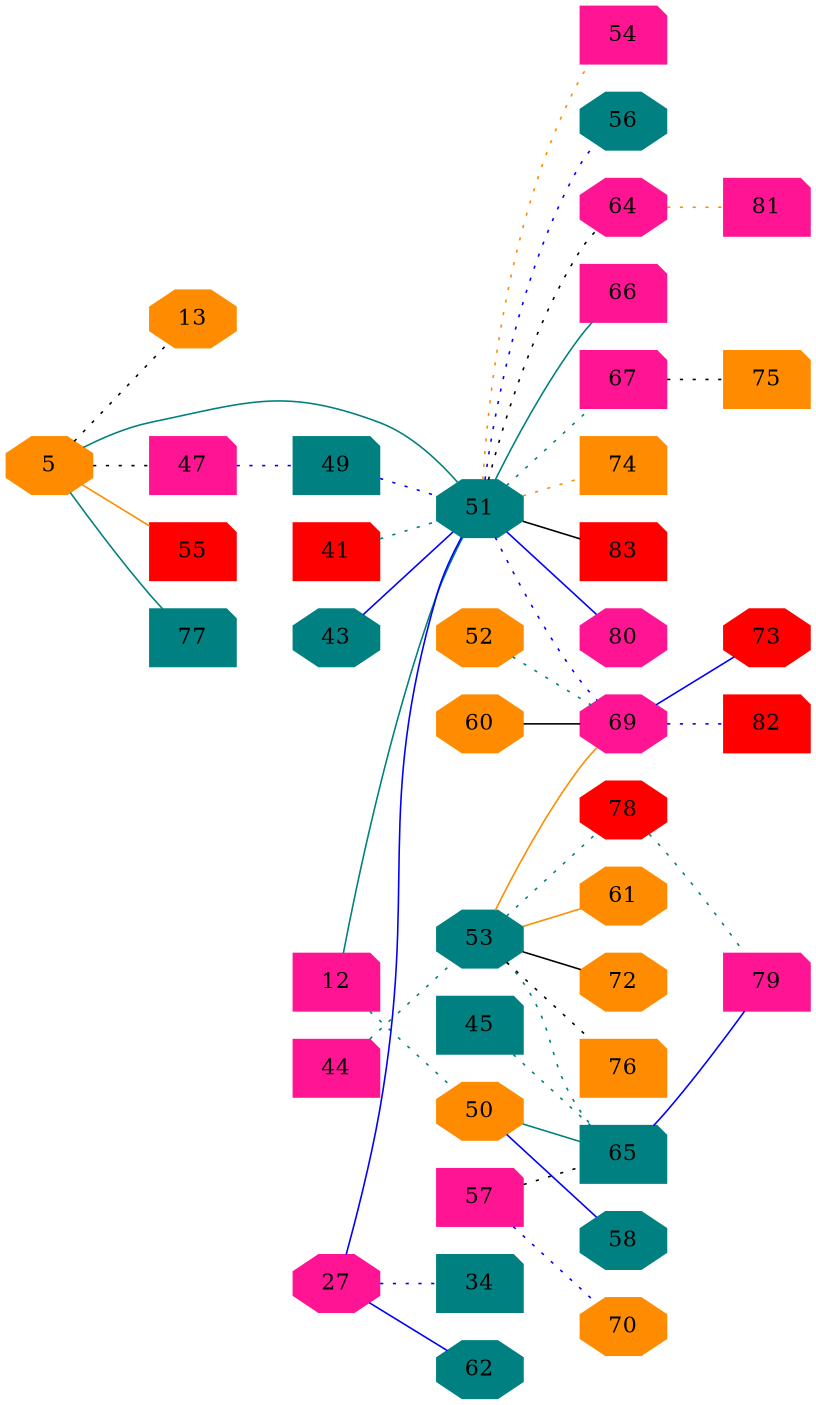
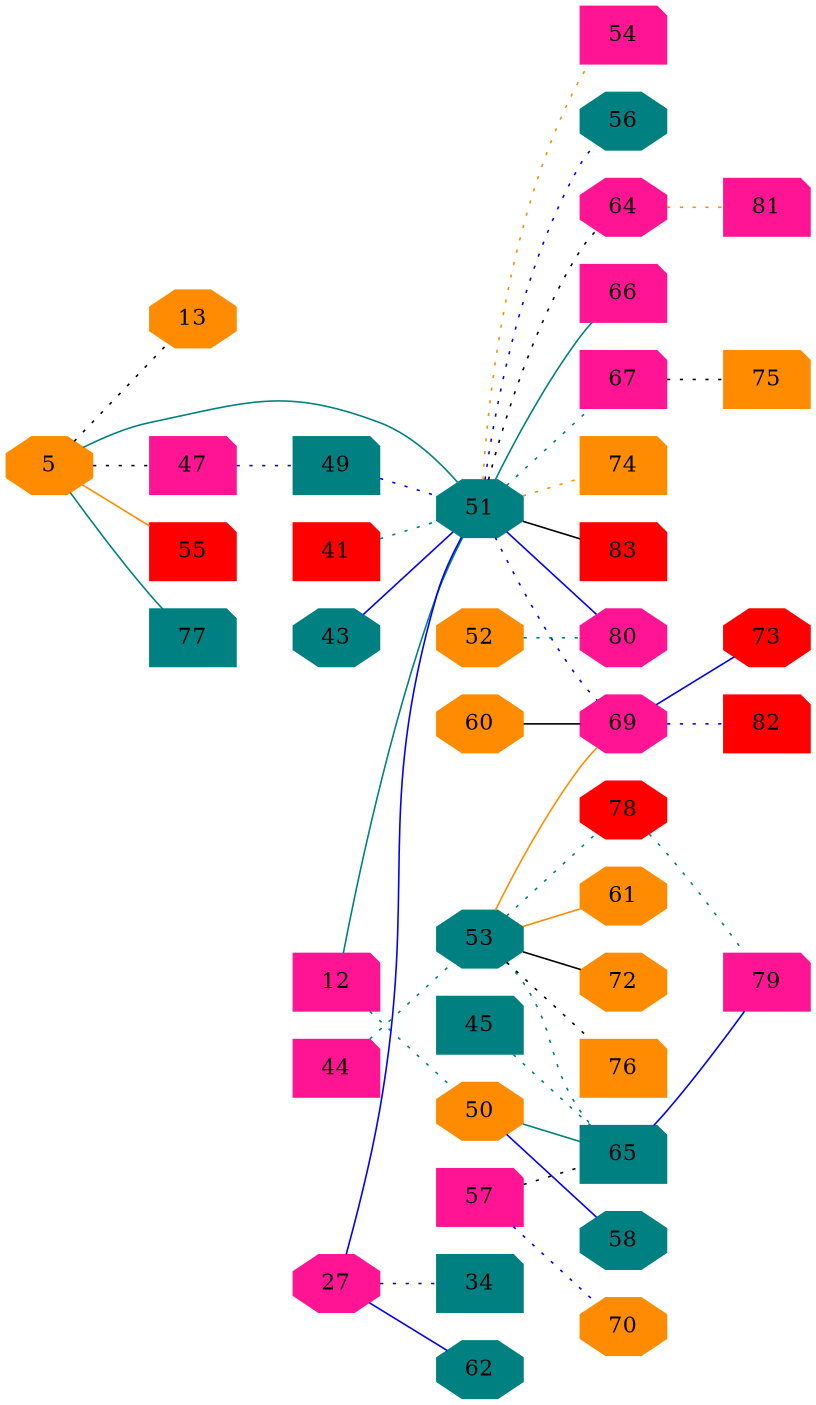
(552, 681) -> (563, 638)
